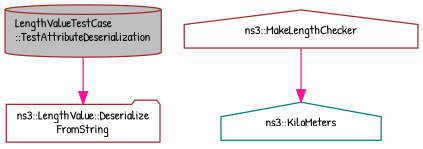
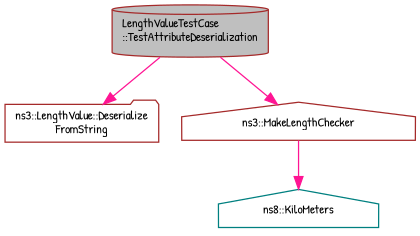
none -> (244, 77)
(301, 123) -> (299, 210)
